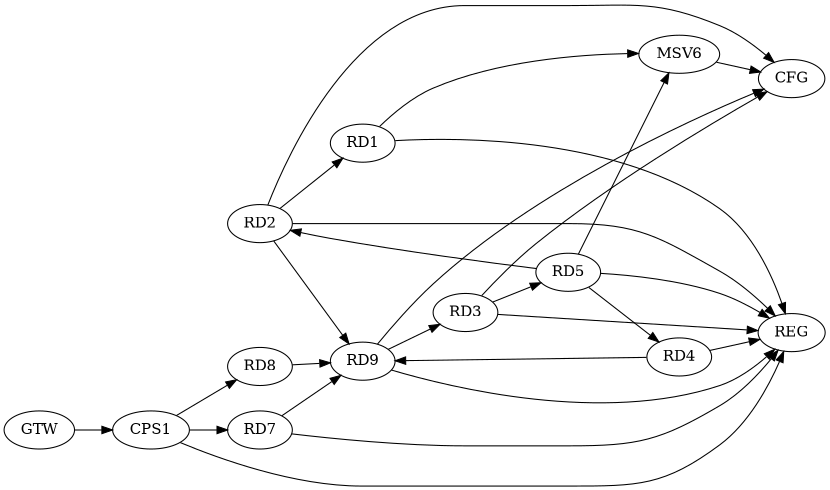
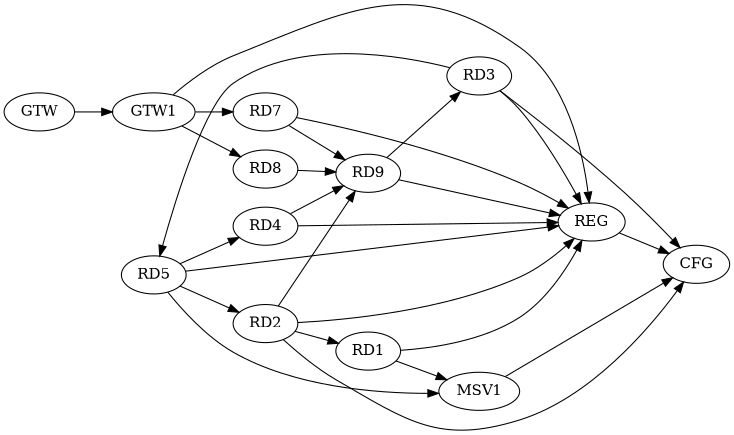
(679, 54) -> (479, 391)
(551, 197) -> (639, 241)
(151, 430) -> (154, 112)
